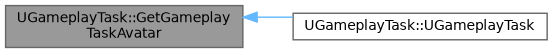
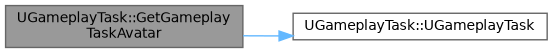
(275, 17) -> (261, 36)
